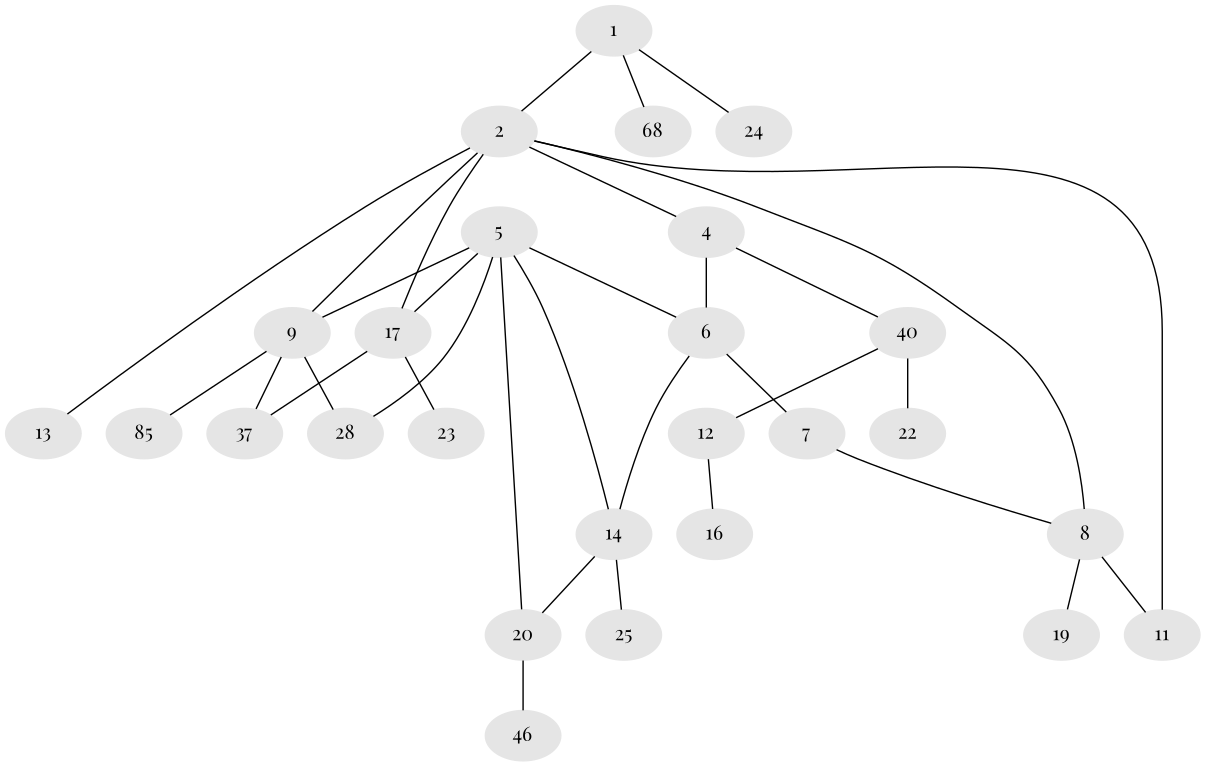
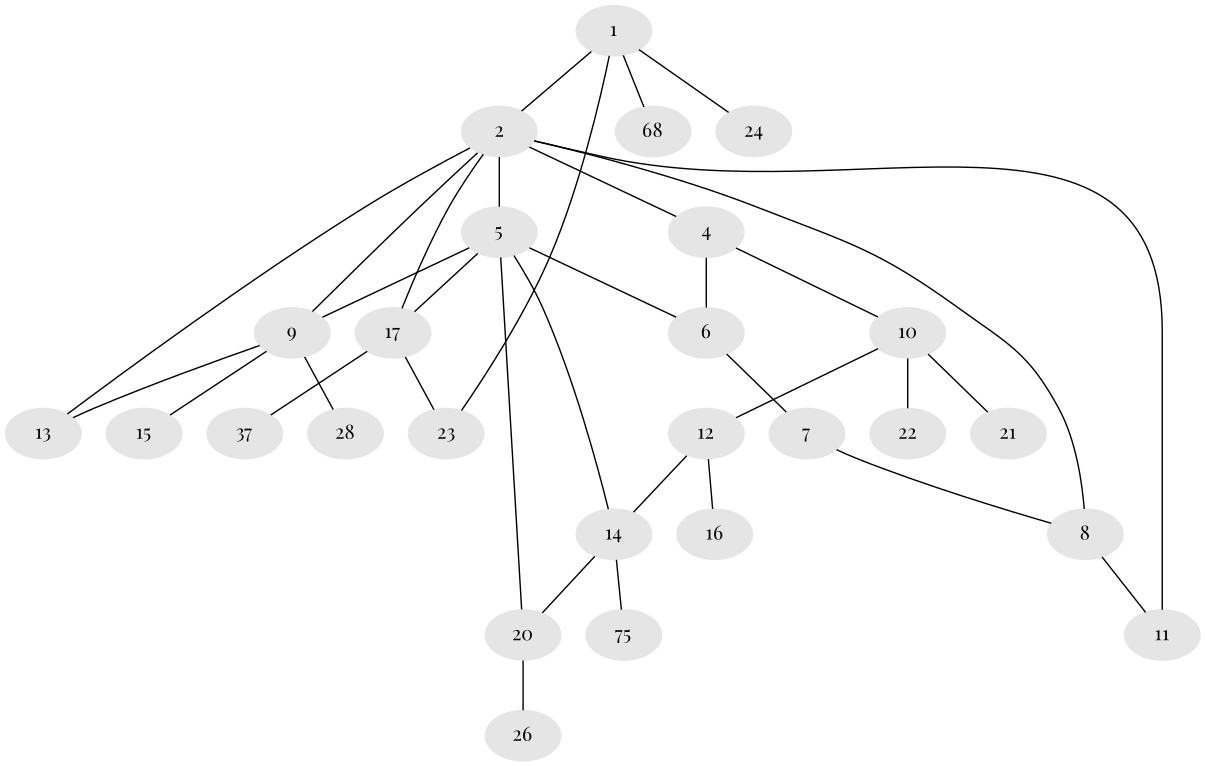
none -> (556, 242)
(908, 333) -> (908, 333)
(450, 349) -> (499, 182)
(269, 383) -> (166, 380)
(647, 429) -> (660, 484)
(144, 434) -> (144, 434)
none -> (1008, 434)
(624, 635) -> (624, 635)
(1062, 635) -> none
(523, 736) -> (523, 736)
